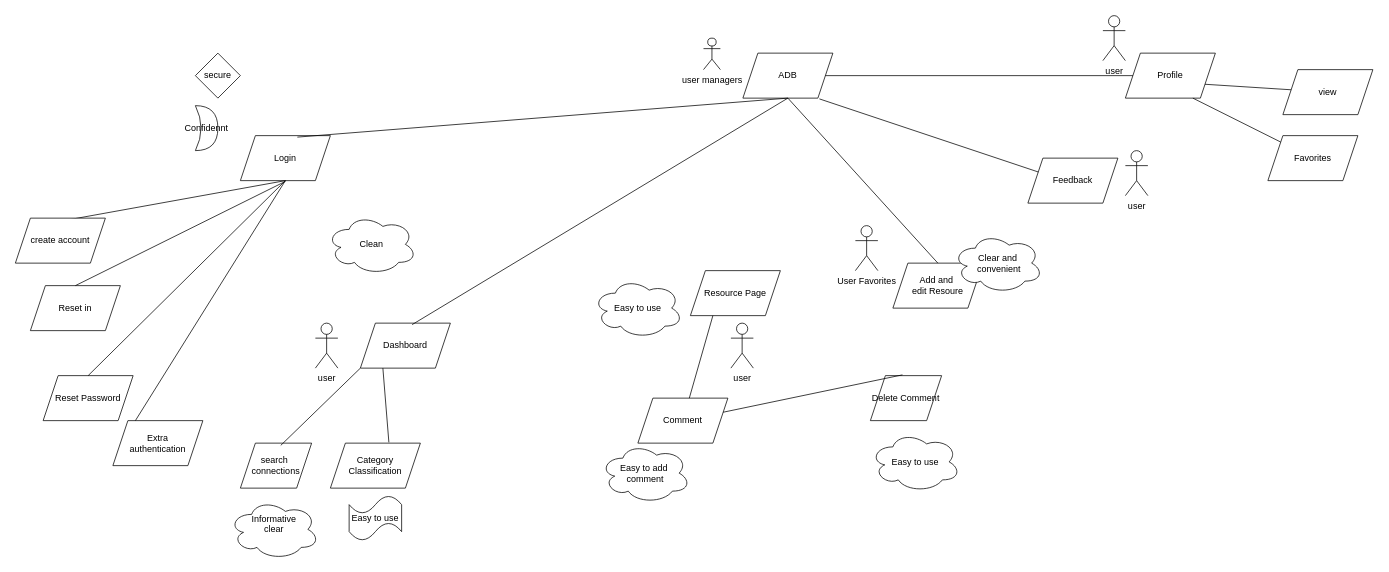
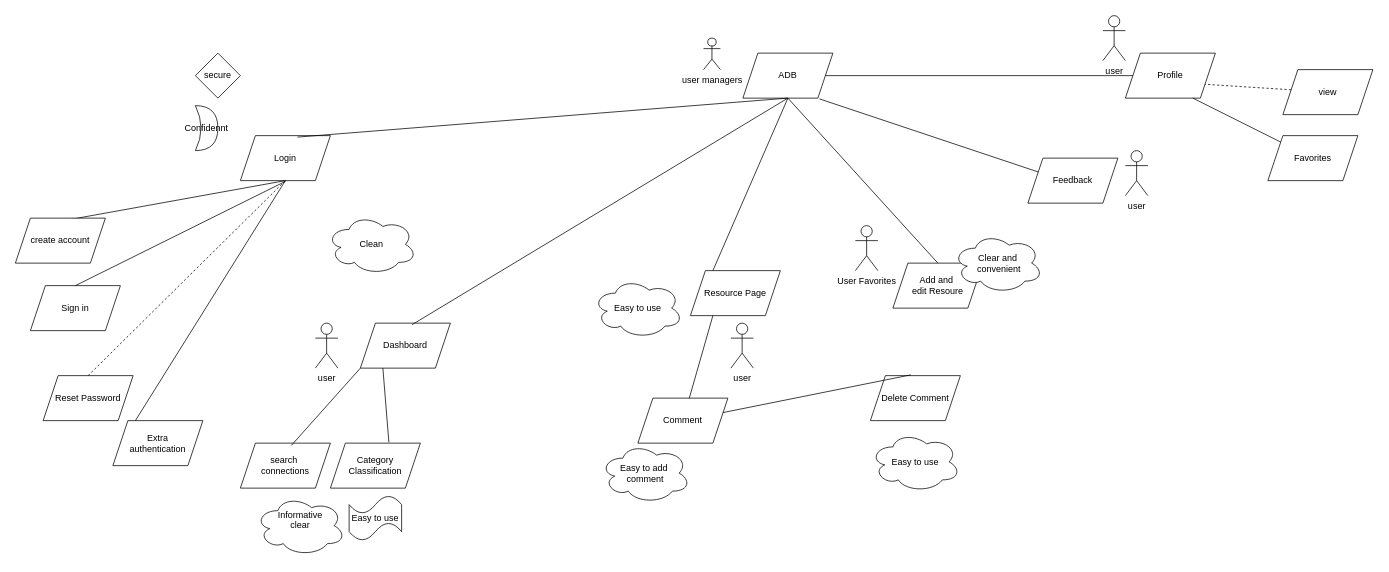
(1248, 87) -> (1248, 87)
none -> (750, 185)
(201, 264) -> (201, 264)
(75, 308) -> (75, 308)
(906, 398) -> (915, 398)
(276, 465) -> (285, 465)
(274, 529) -> (300, 525)
